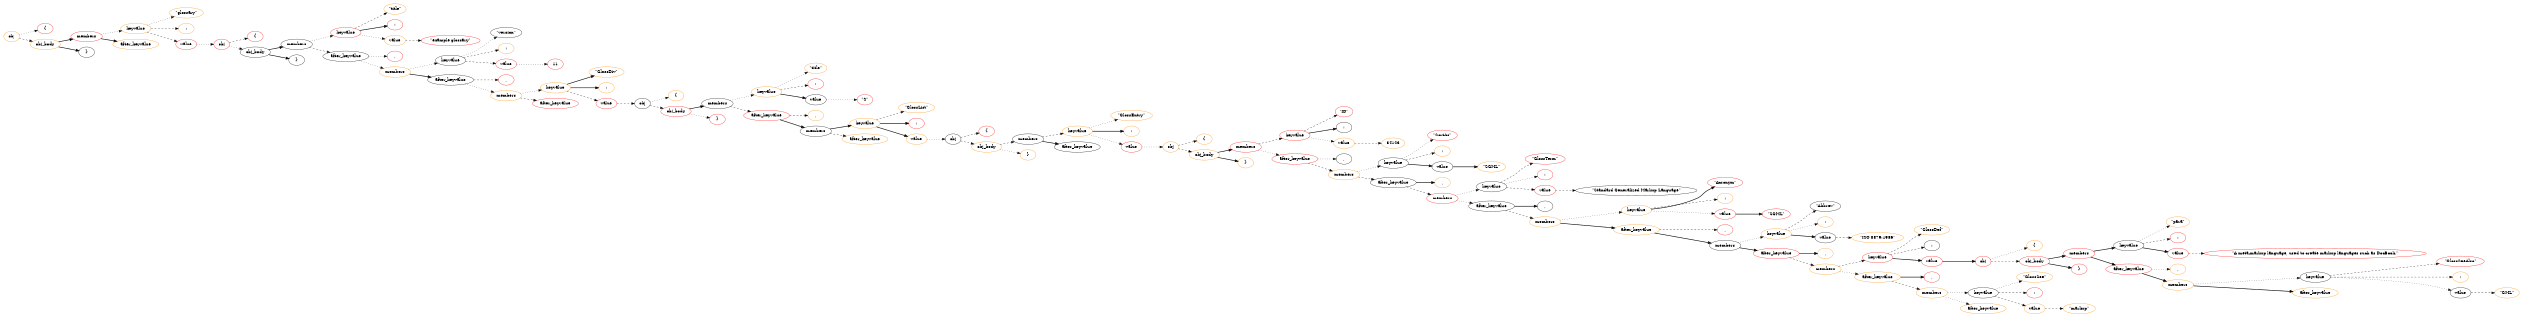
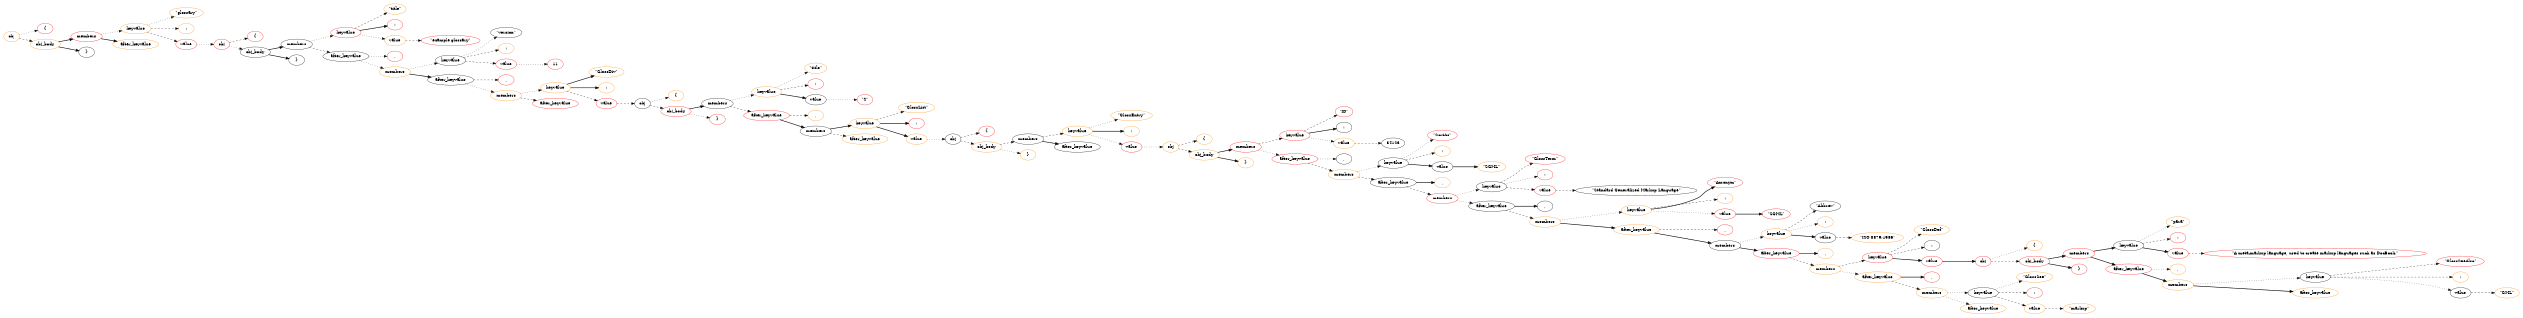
(1393, 143) -> (1393, 143)
